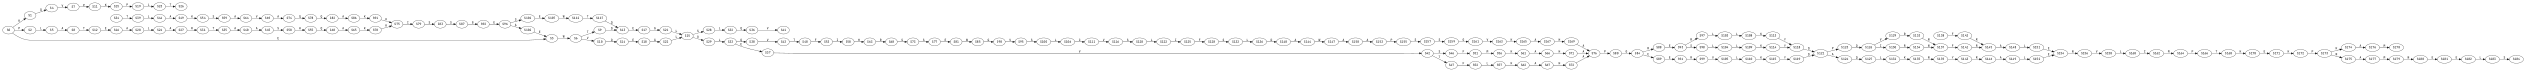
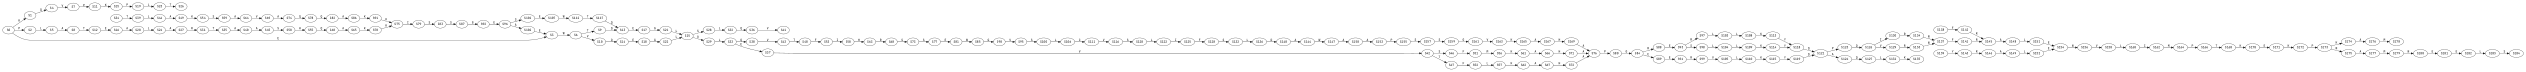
(1928, 59) -> none
